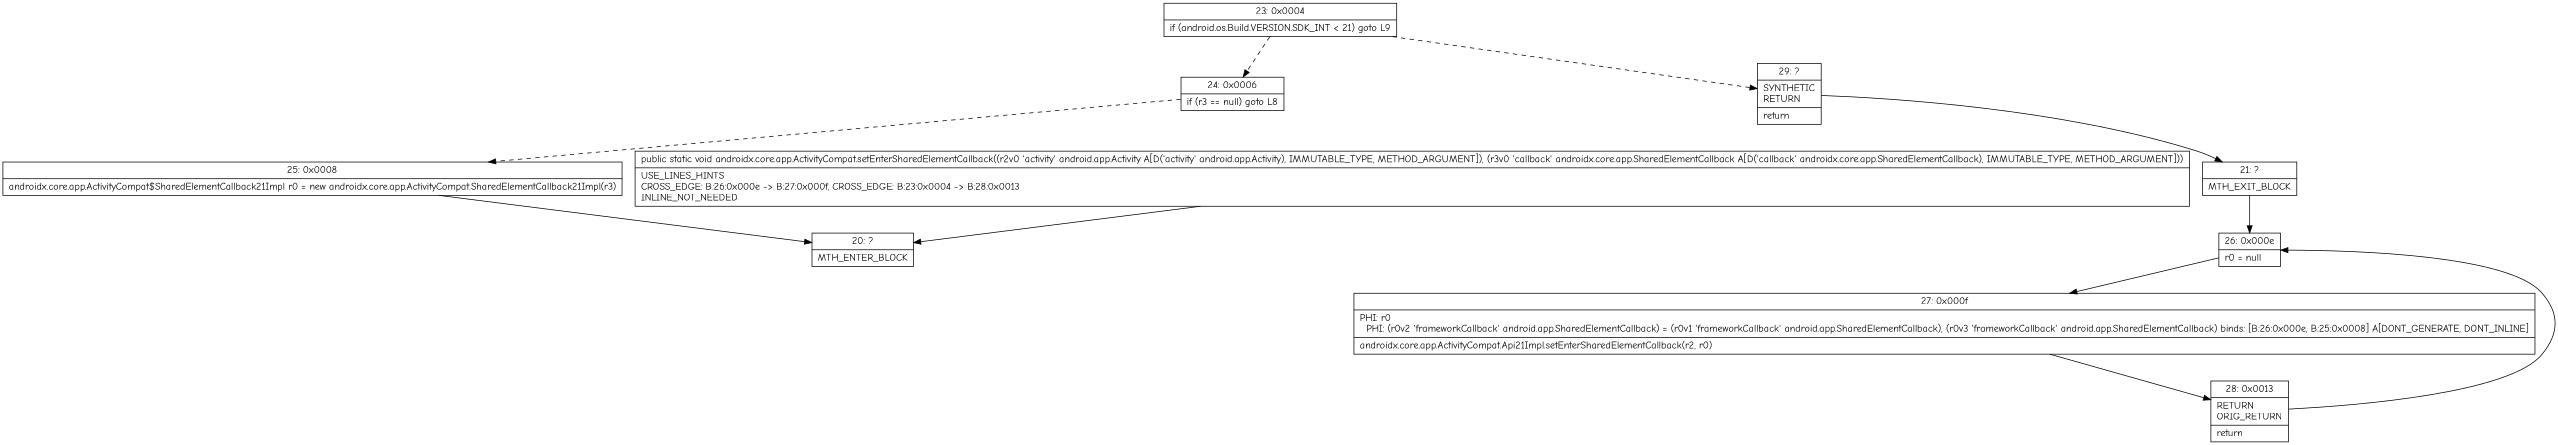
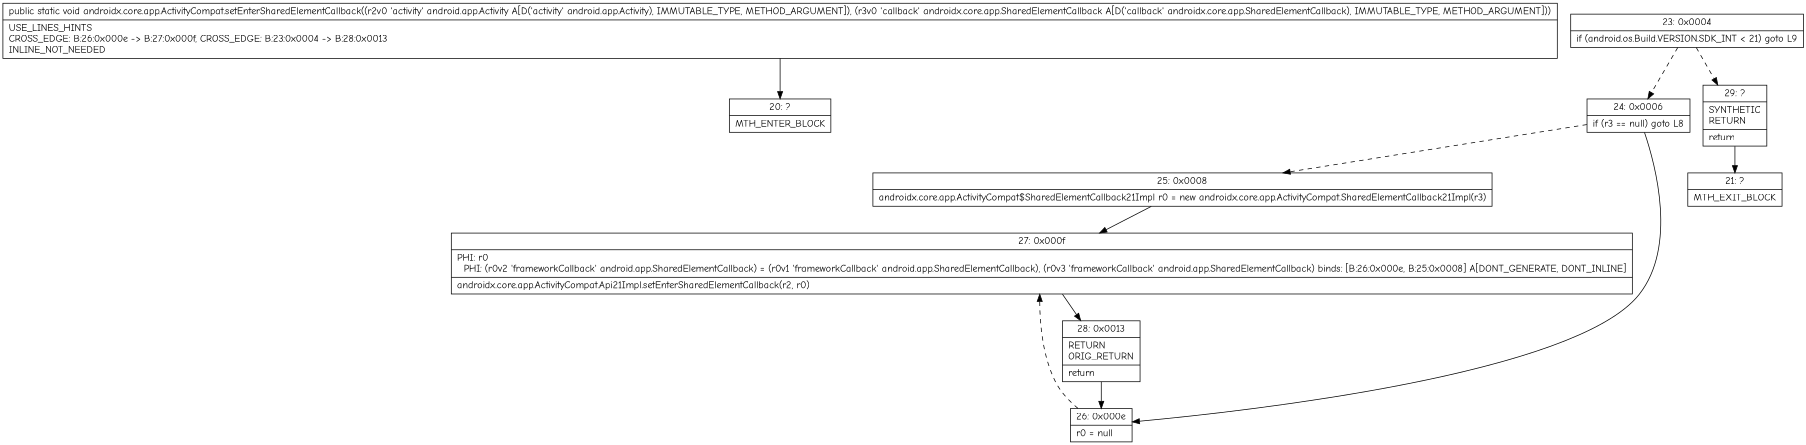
(2250, 211) -> (1480, 367)
(622, 219) -> (1129, 218)
(2148, 275) -> (1047, 360)
